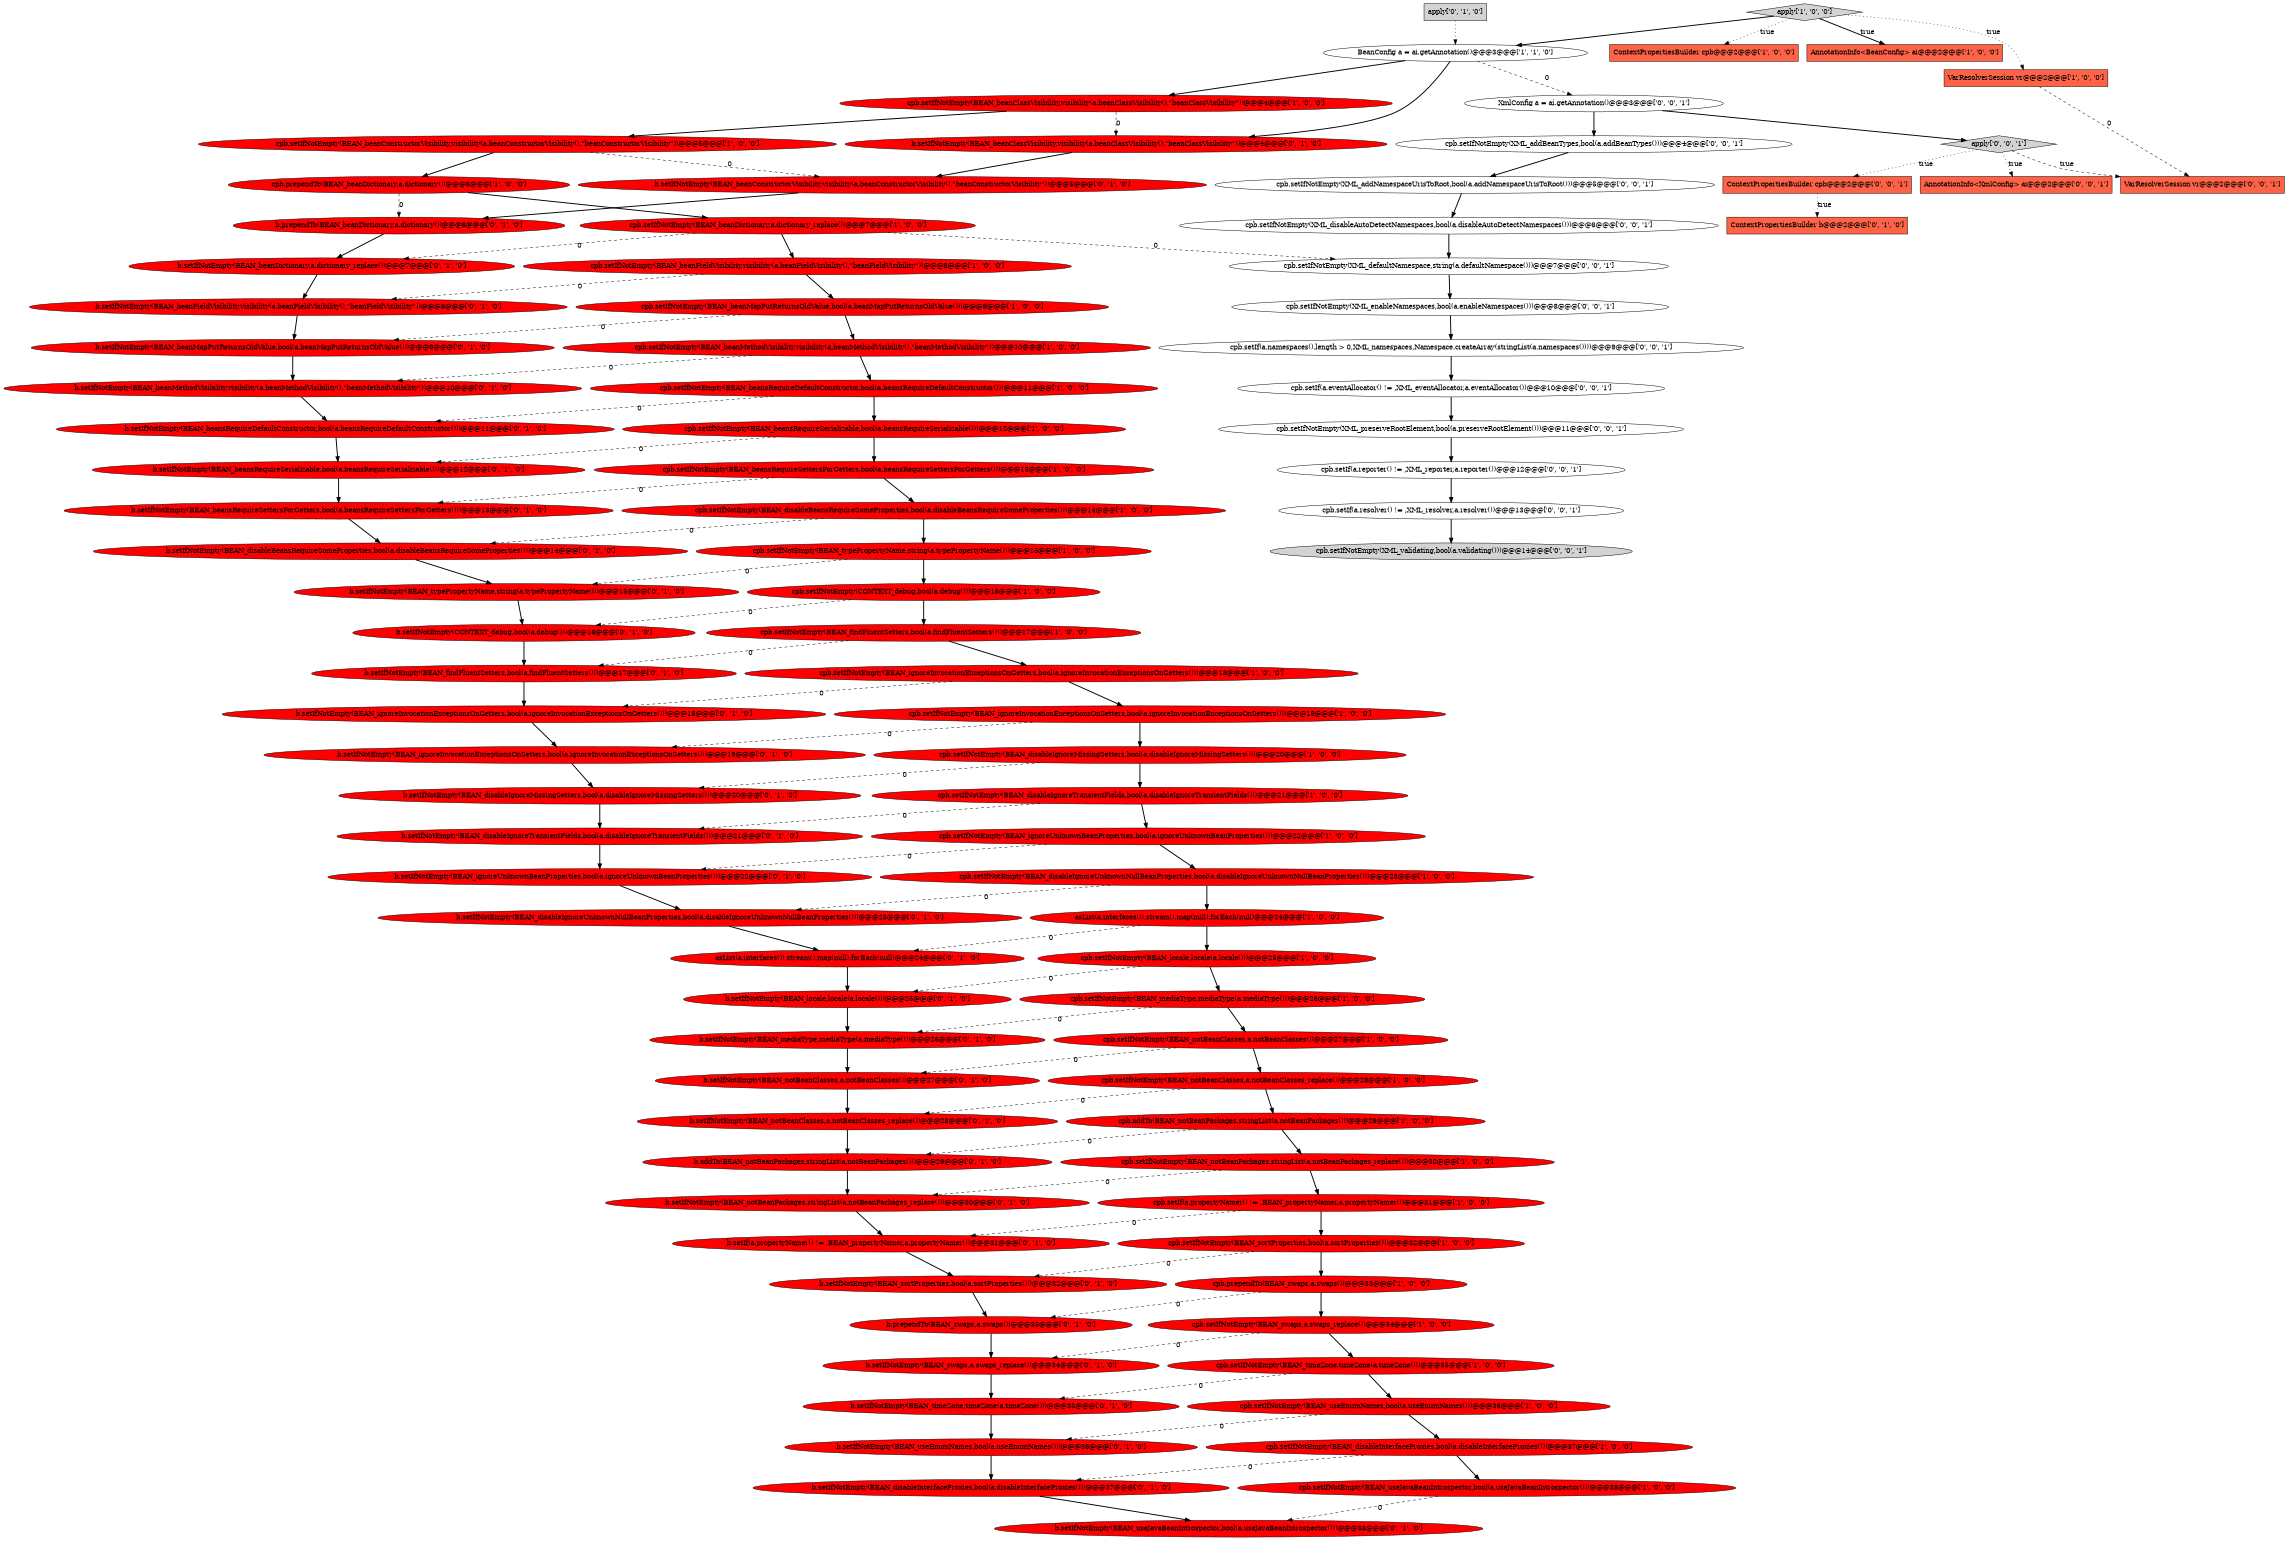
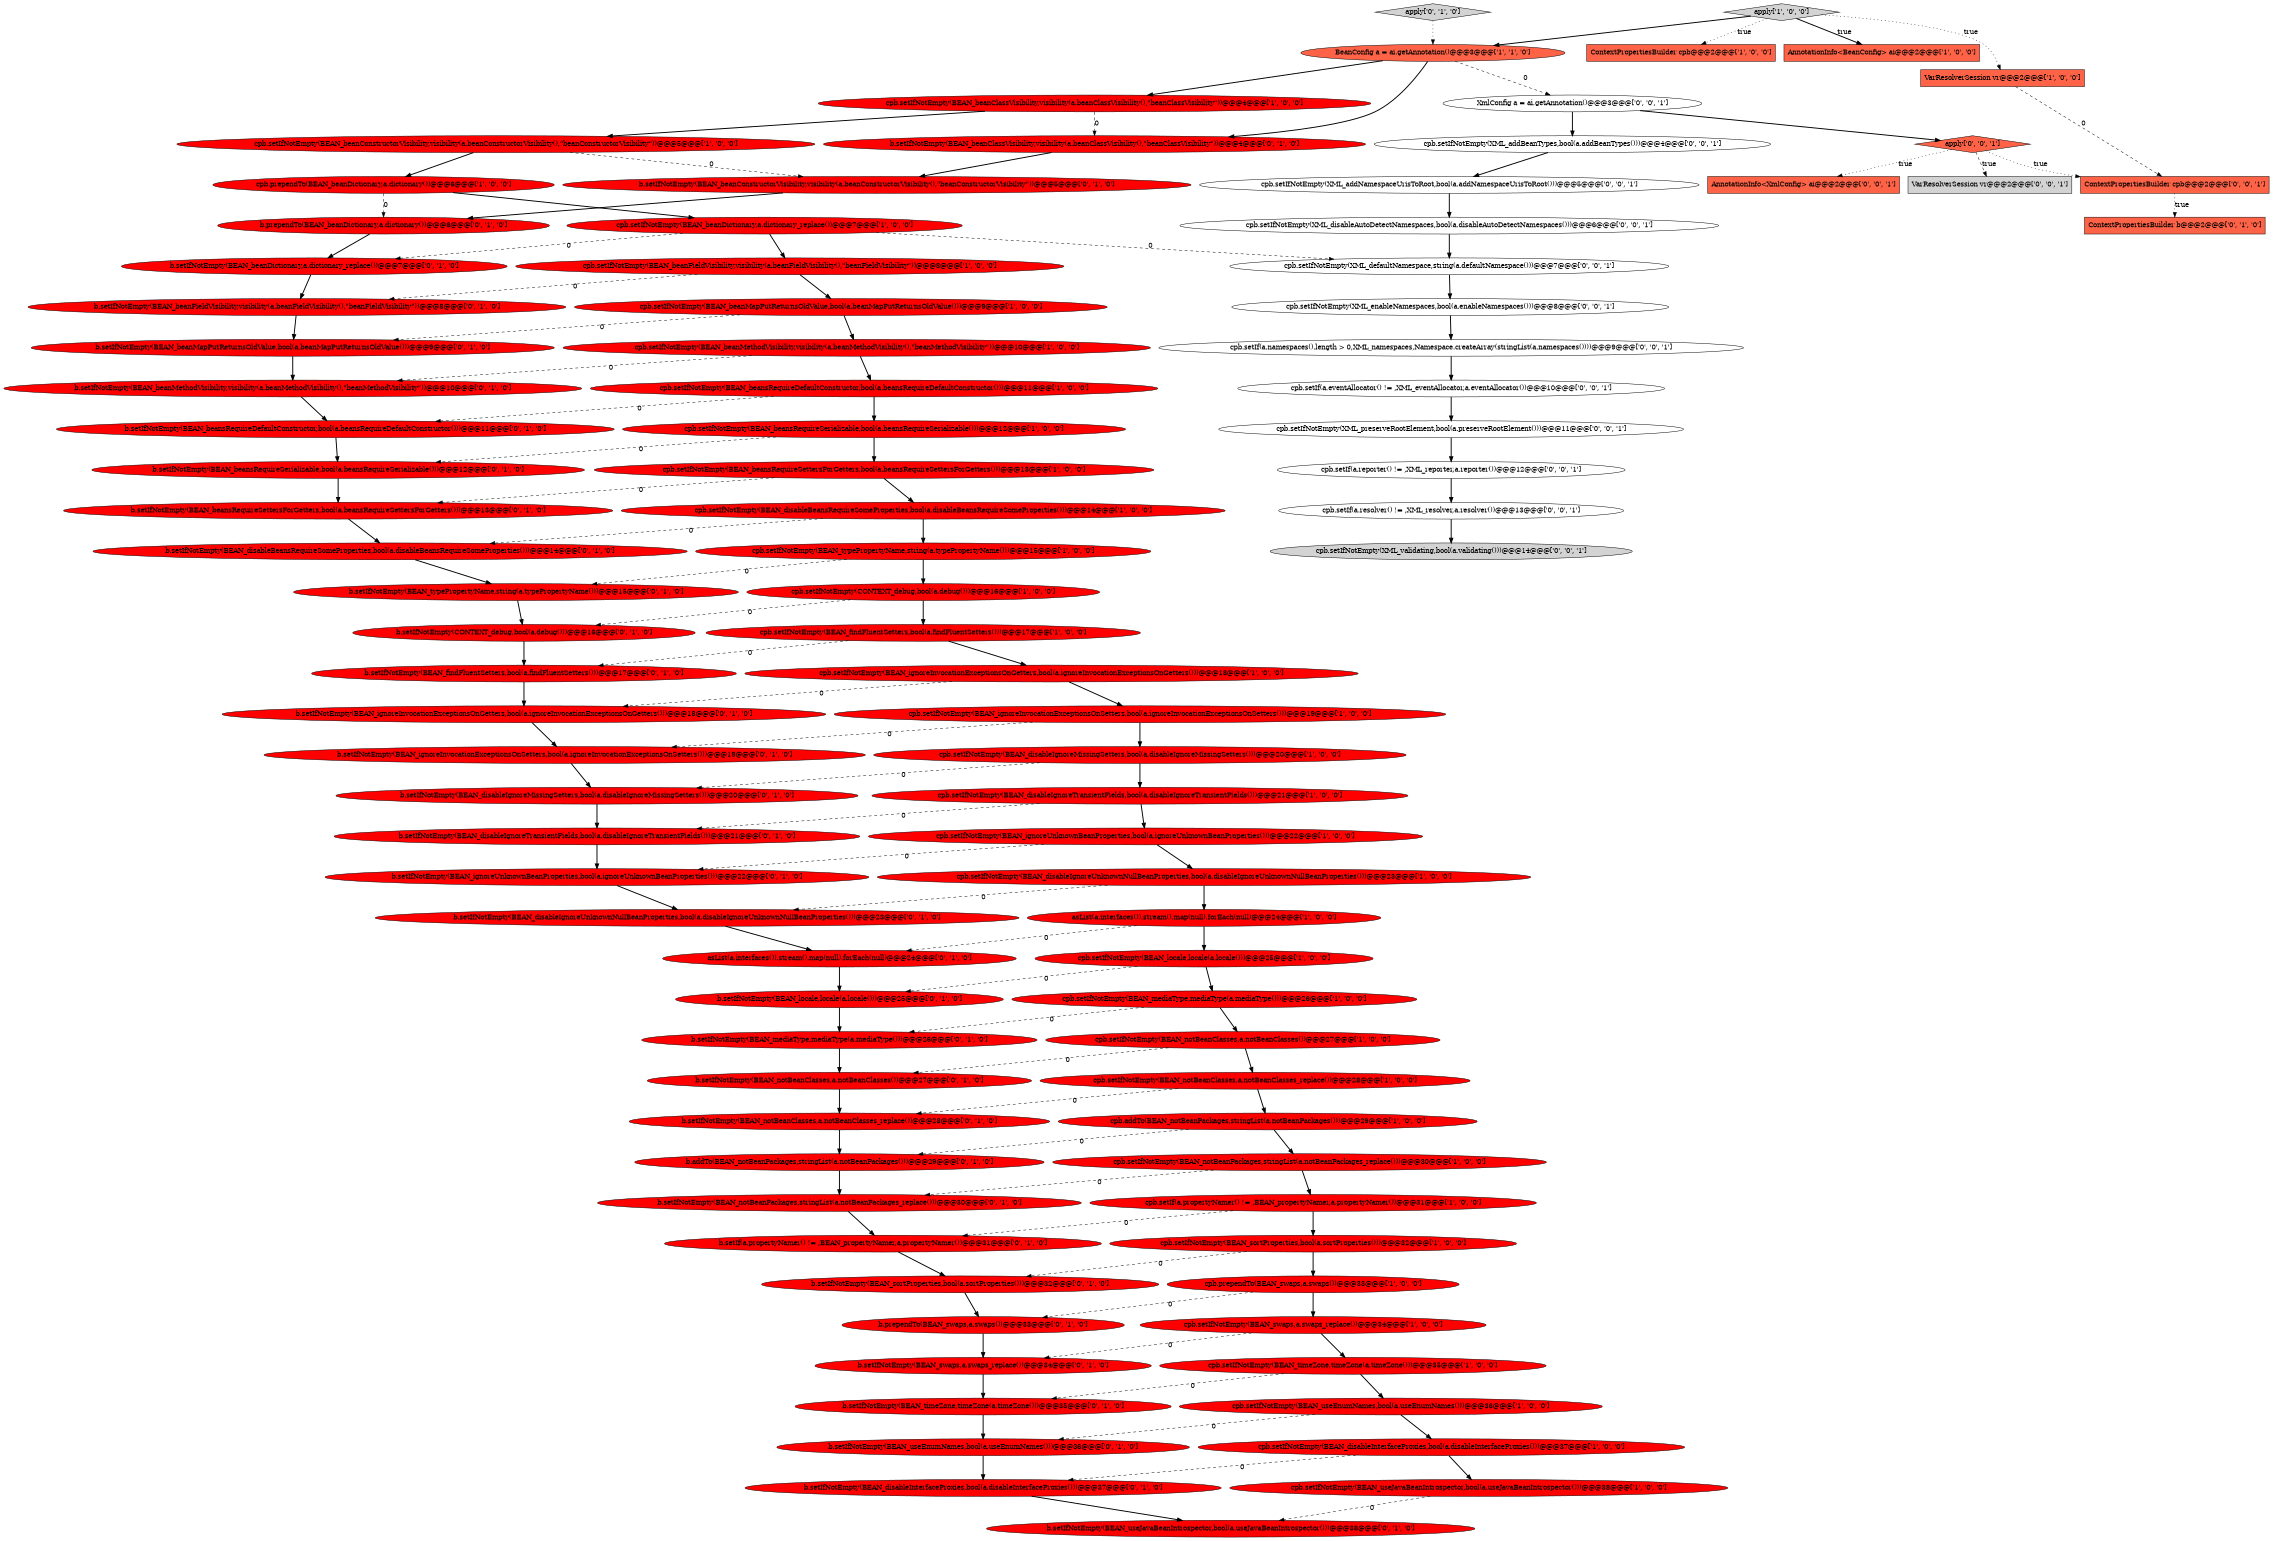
(1455, 12) -> (1433, 12)
(1455, 53) -> (1433, 53)
(2112, 130) -> (2087, 130)
(1999, 144) -> (1973, 144)
(2202, 185) -> (1990, 185)
